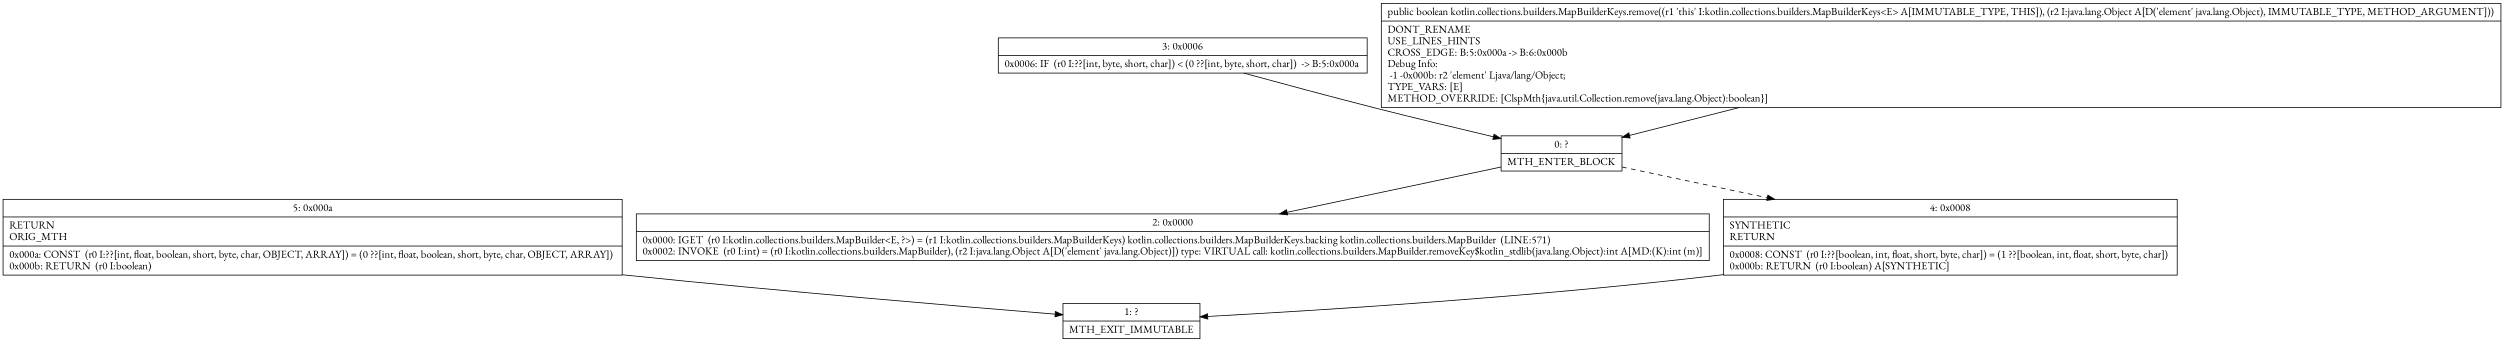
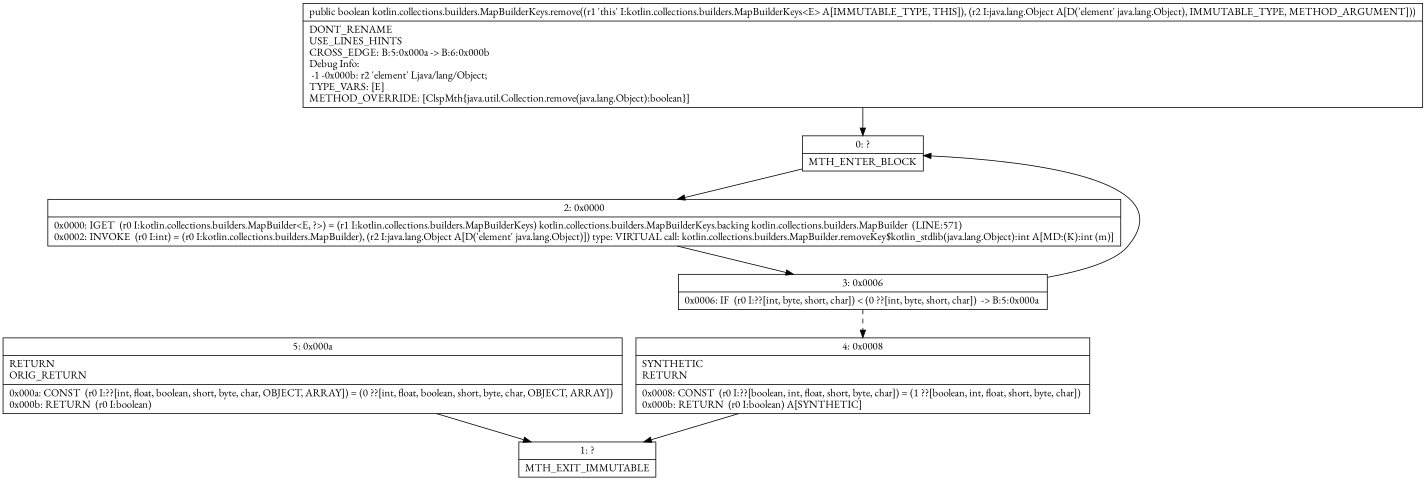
(1695, 182) -> (863, 320)
(38, 237) -> (48, 375)
none -> (732, 259)
